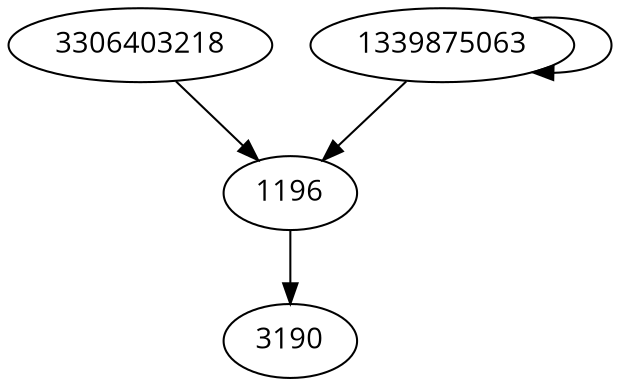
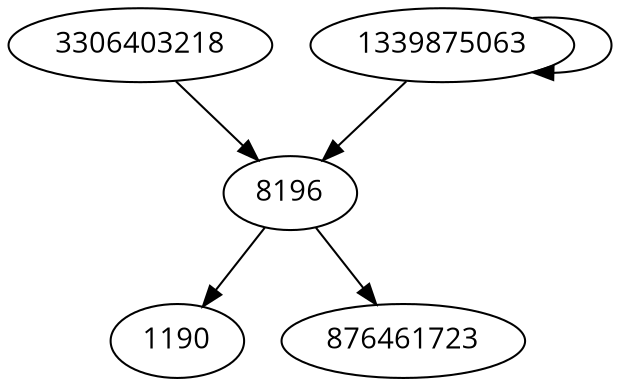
(290, 193) -> (290, 193)
(290, 341) -> (177, 341)
none -> (403, 341)
